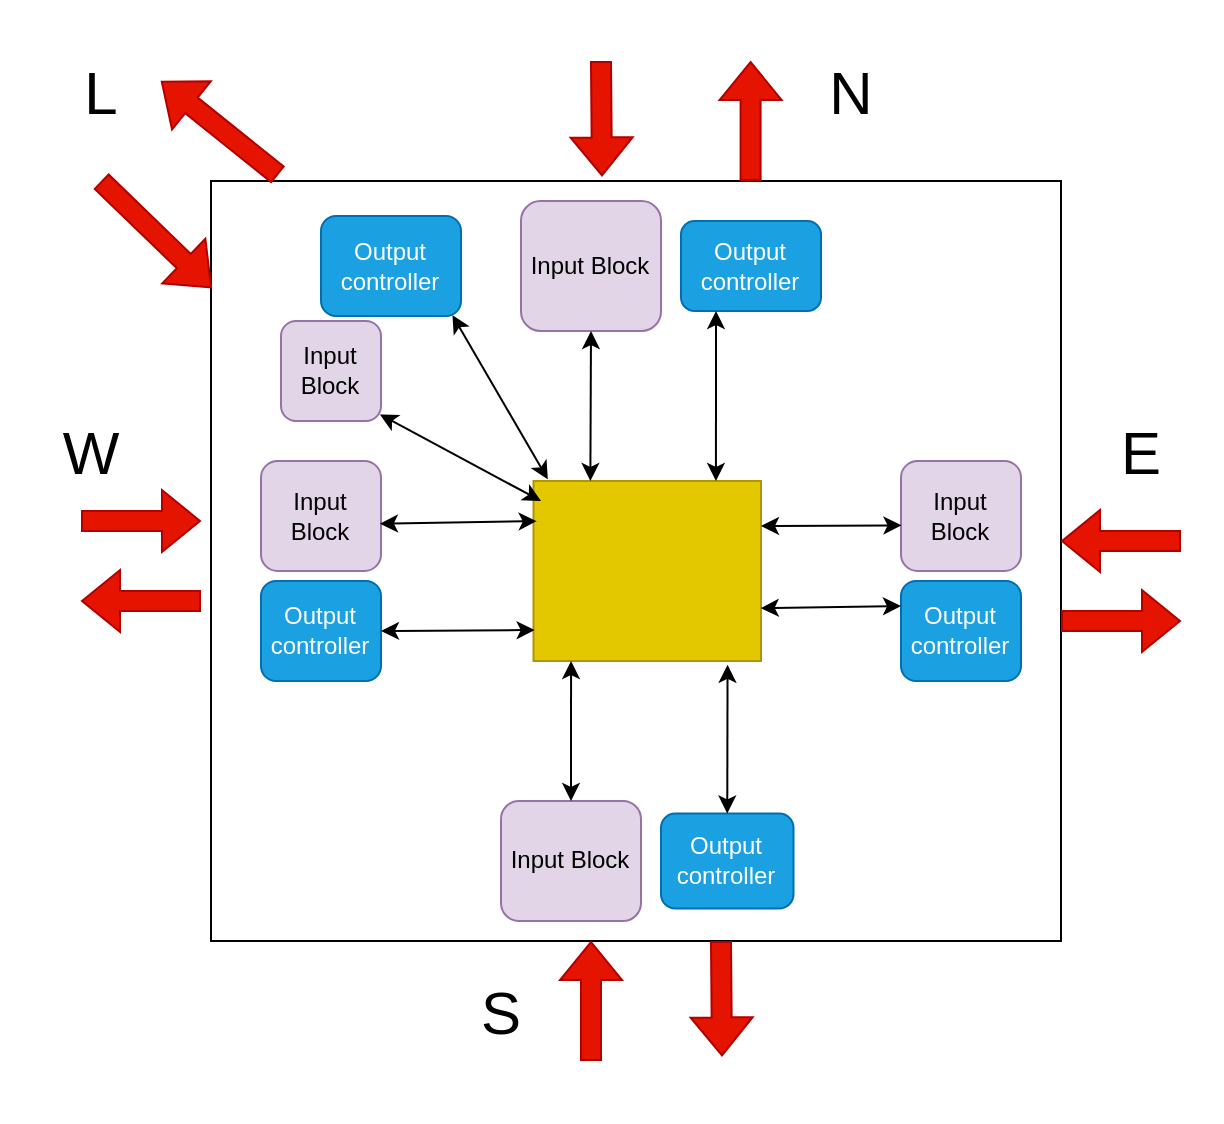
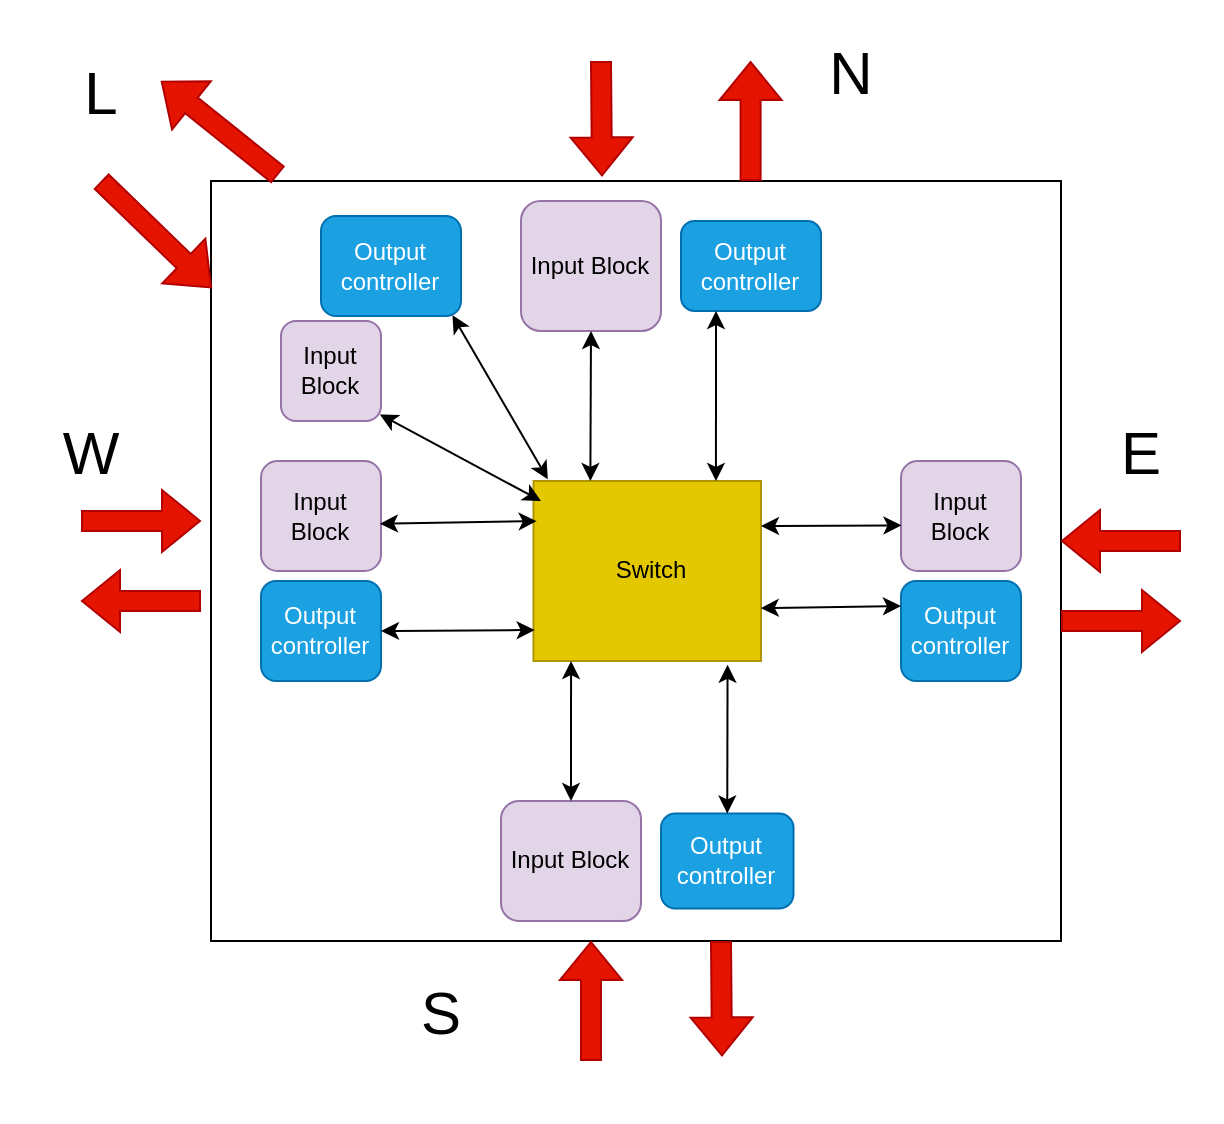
(851, 101) -> (851, 81)
none -> (651, 571)
(501, 1021) -> (441, 1021)
